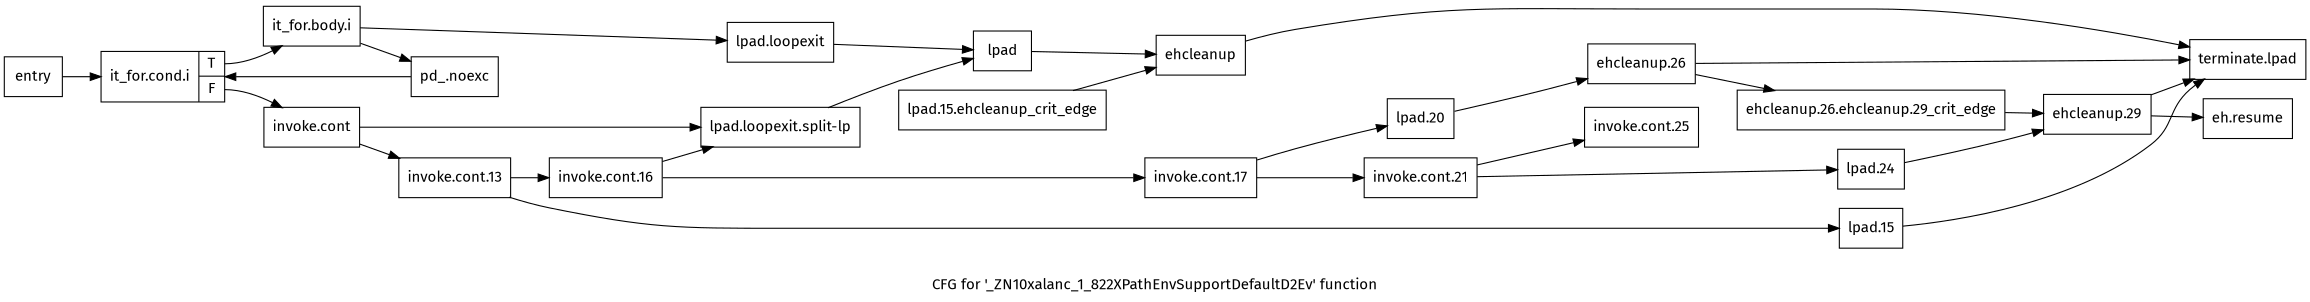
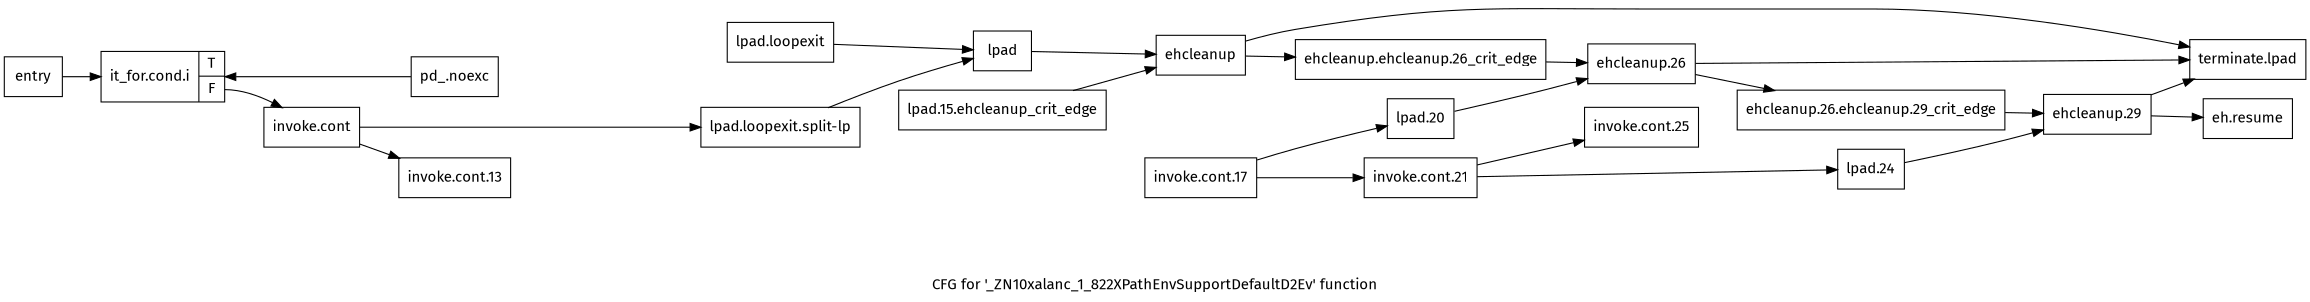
(312, 26) -> none
none -> (1421, 60)
(606, 178) -> none
(1871, 228) -> none
